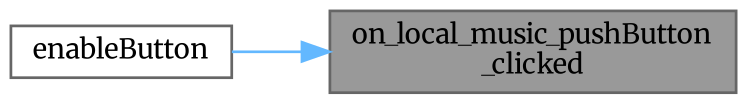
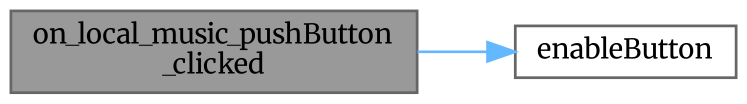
(267, 52) -> (452, 52)
